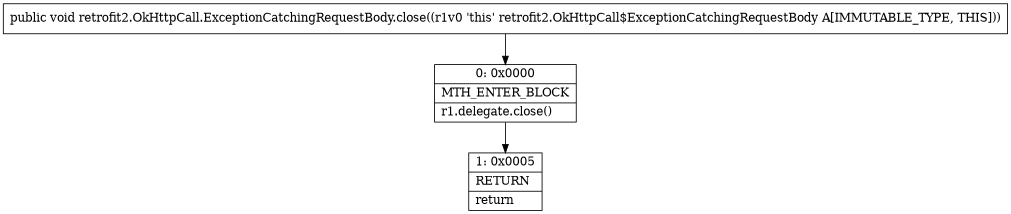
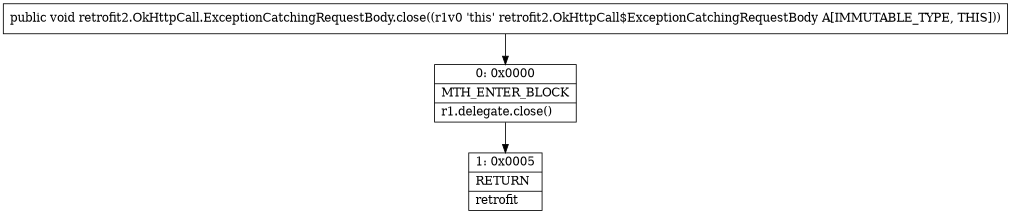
(495, 200) -> (497, 200)
